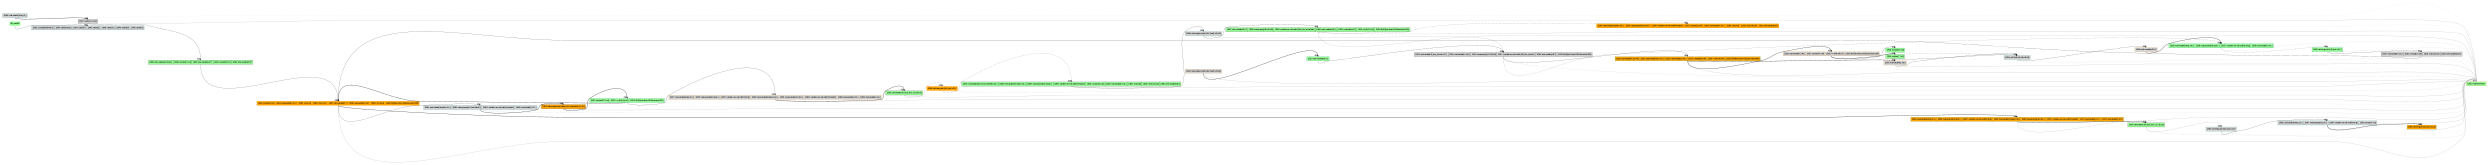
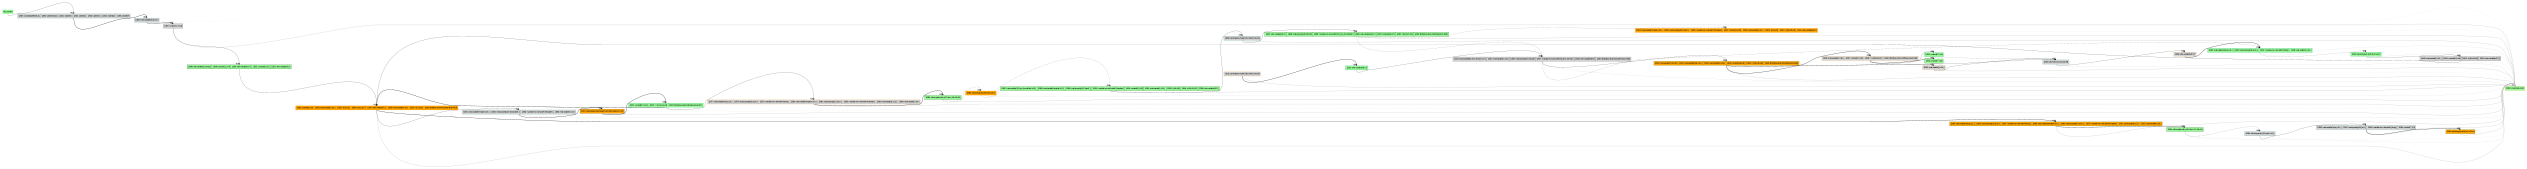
none -> (107, 23)
